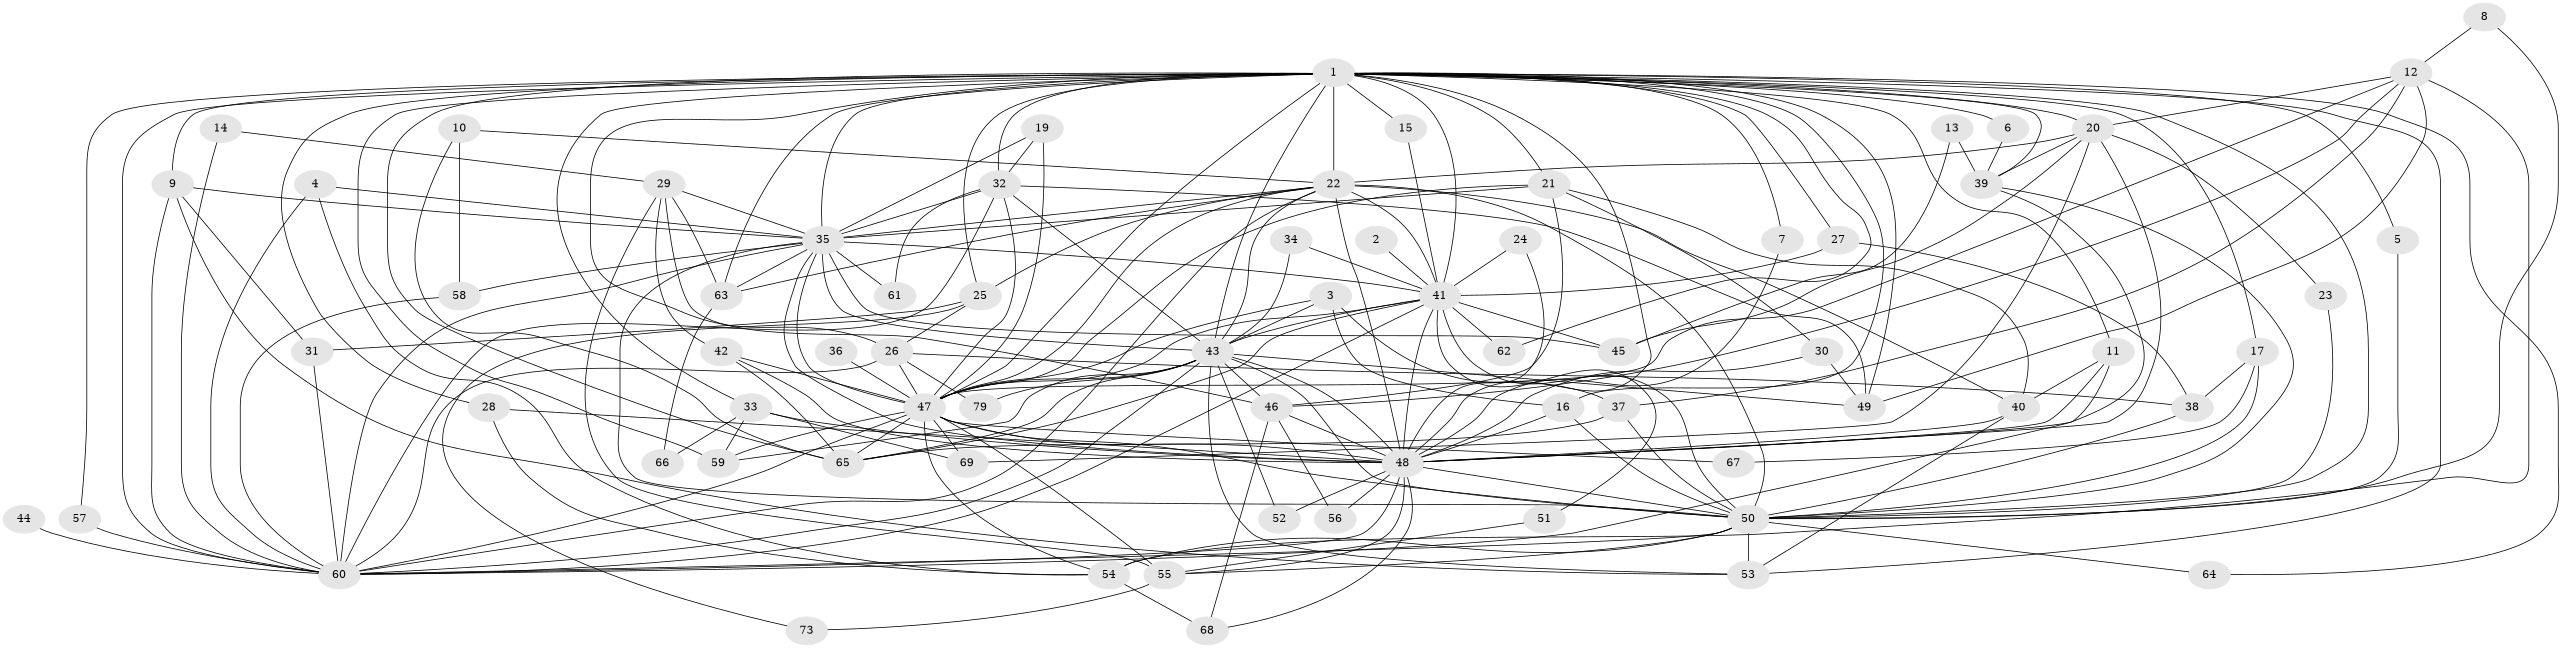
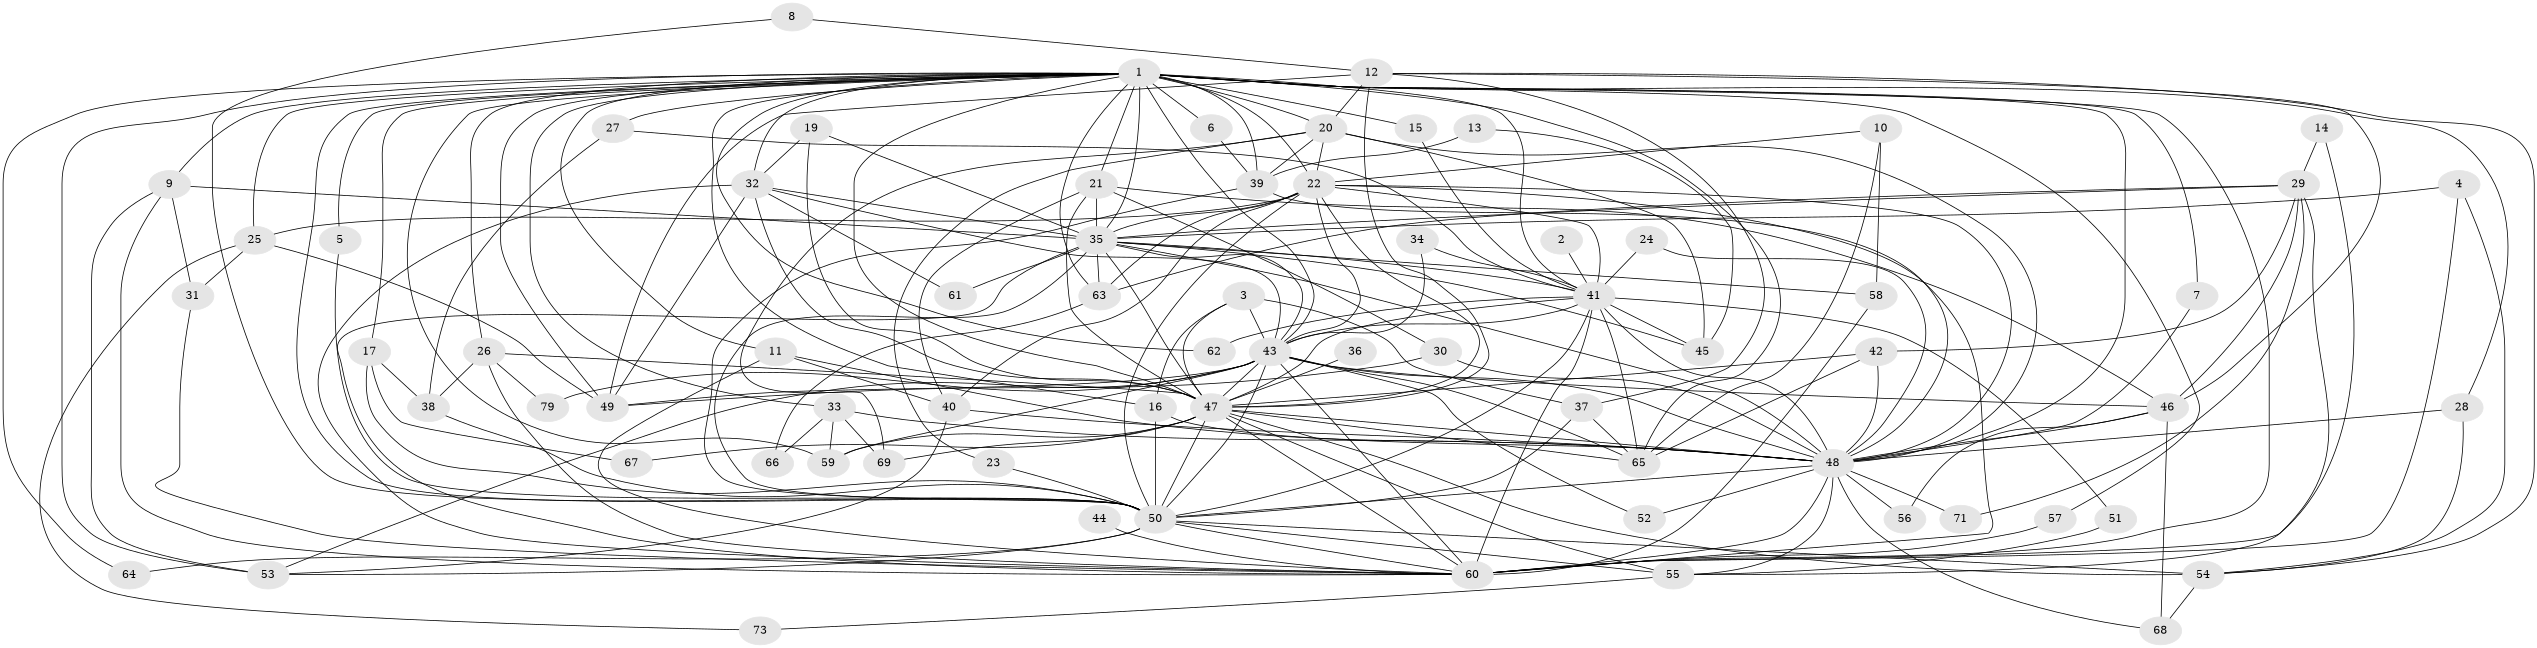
(944, 319) -> (443, 303)
none -> (1961, 519)
